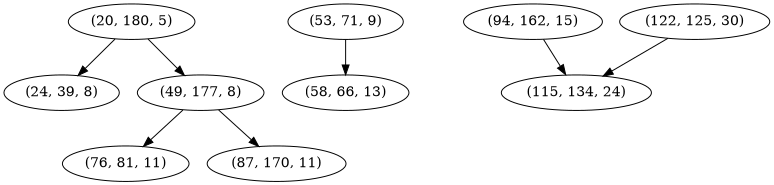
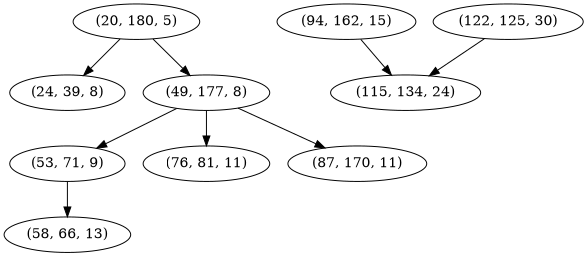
none -> (141, 126)
